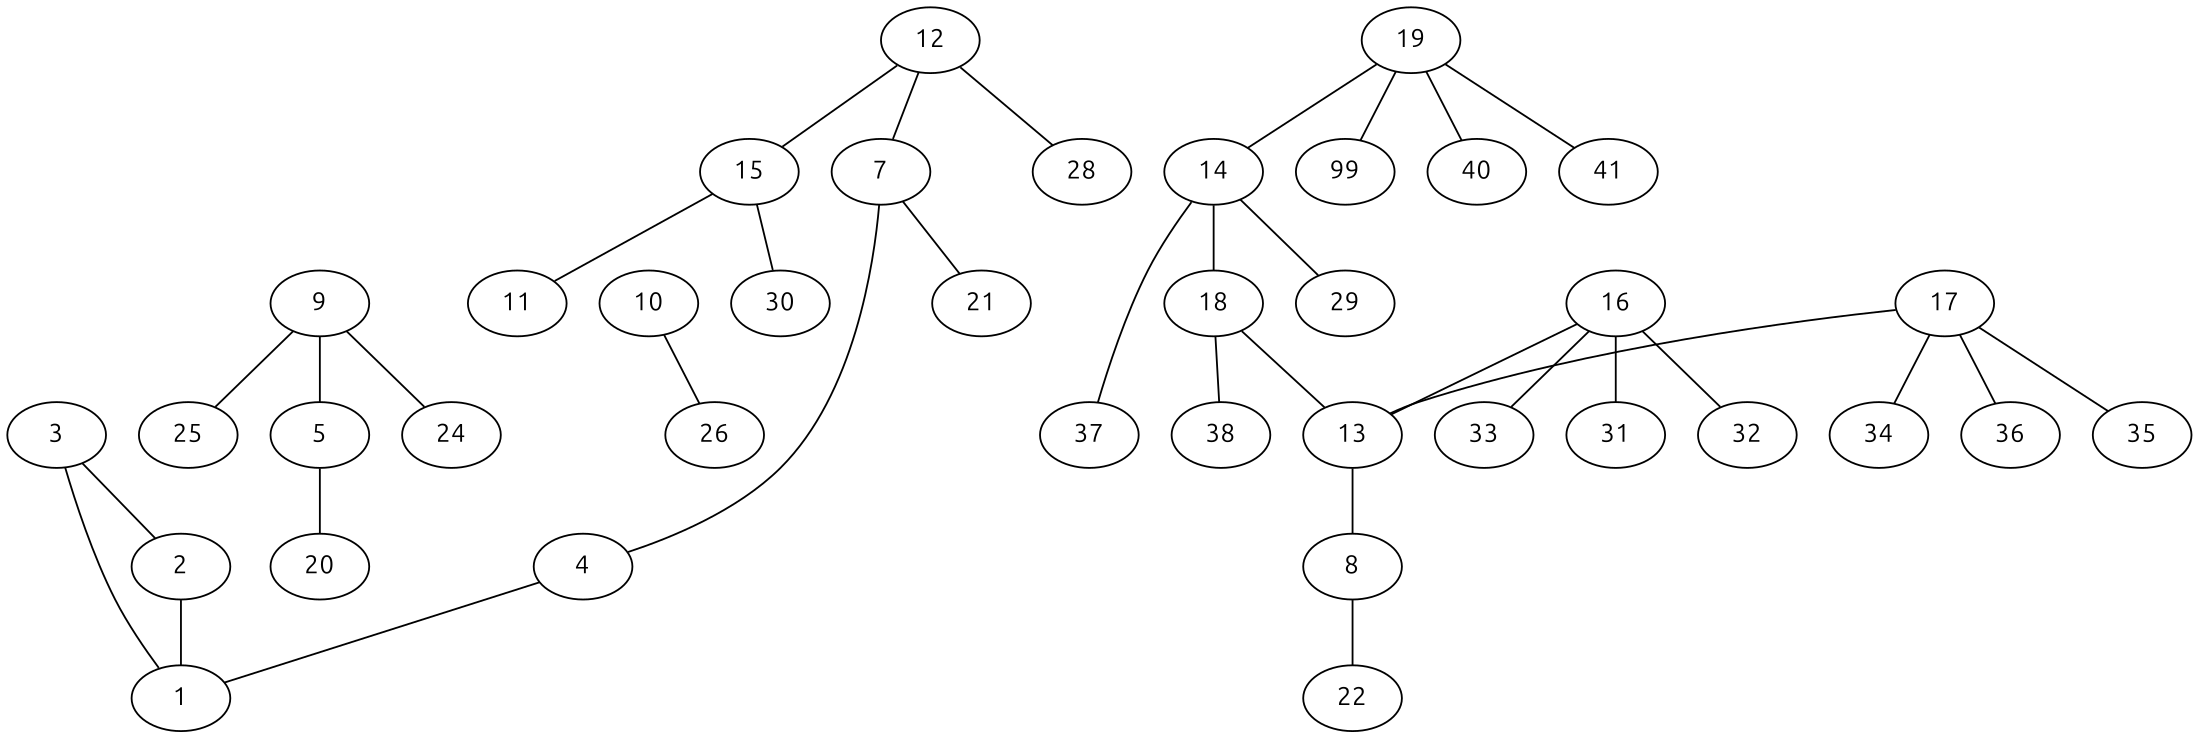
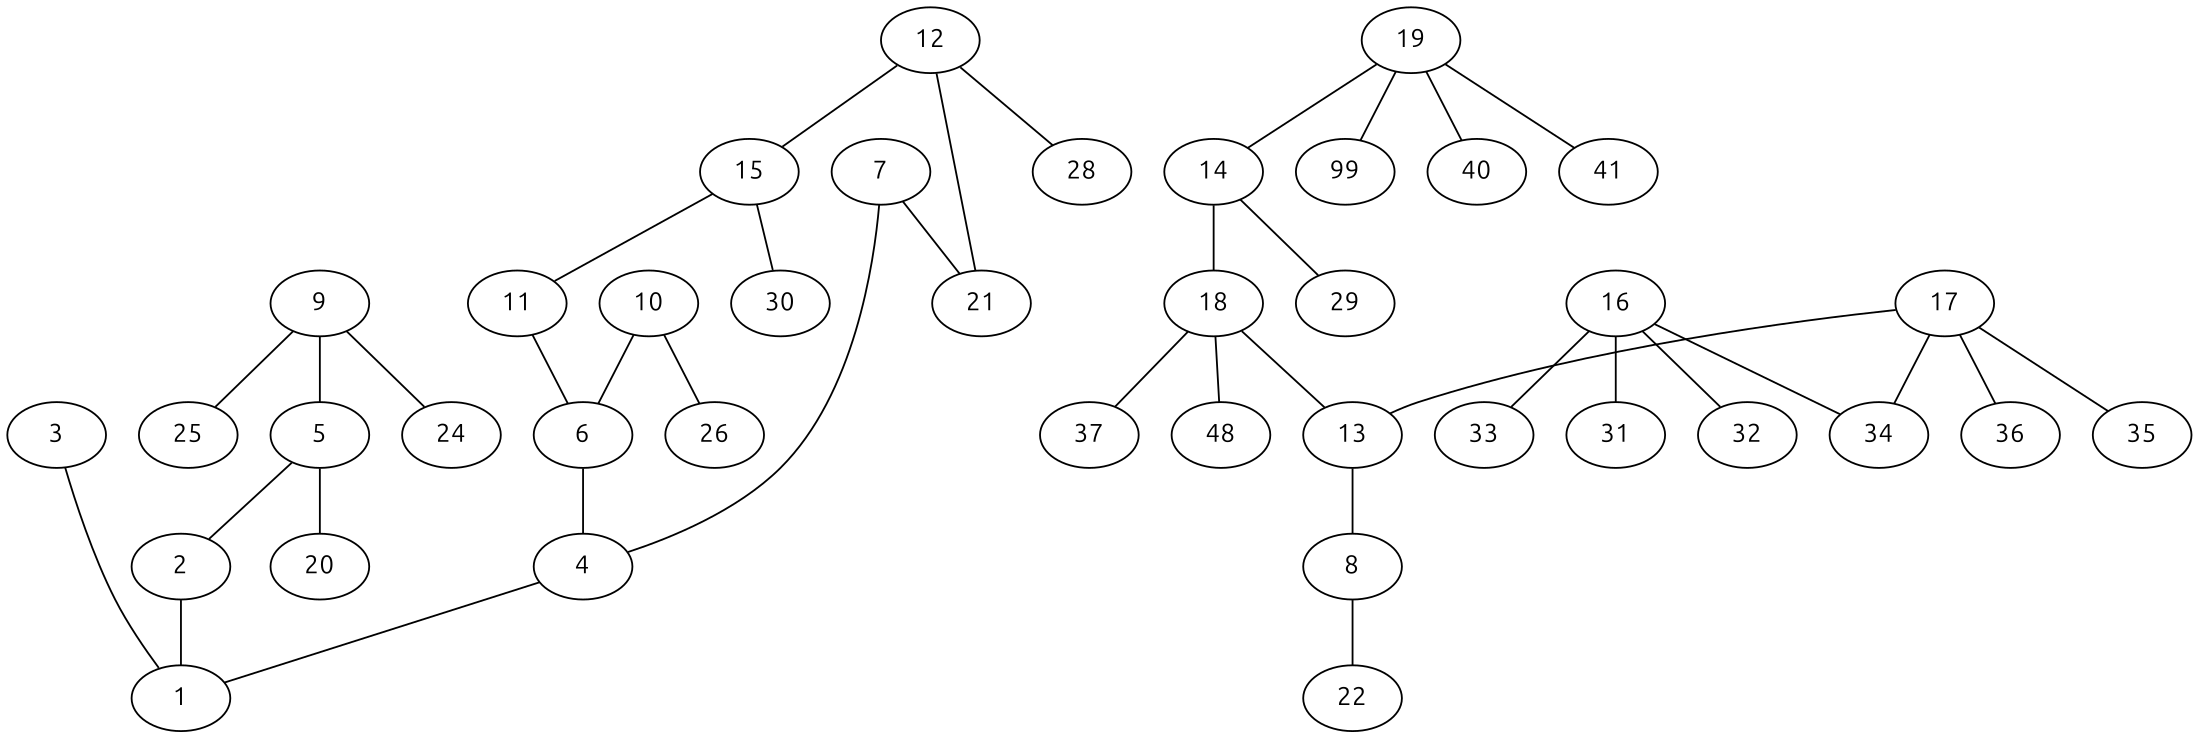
(906, 106) -> (956, 172)
(1135, 298) -> (1151, 369)
(1484, 369) -> (1747, 369)
none -> (583, 435)
(1221, 435) -> (1221, 435)
(119, 501) -> (250, 501)
